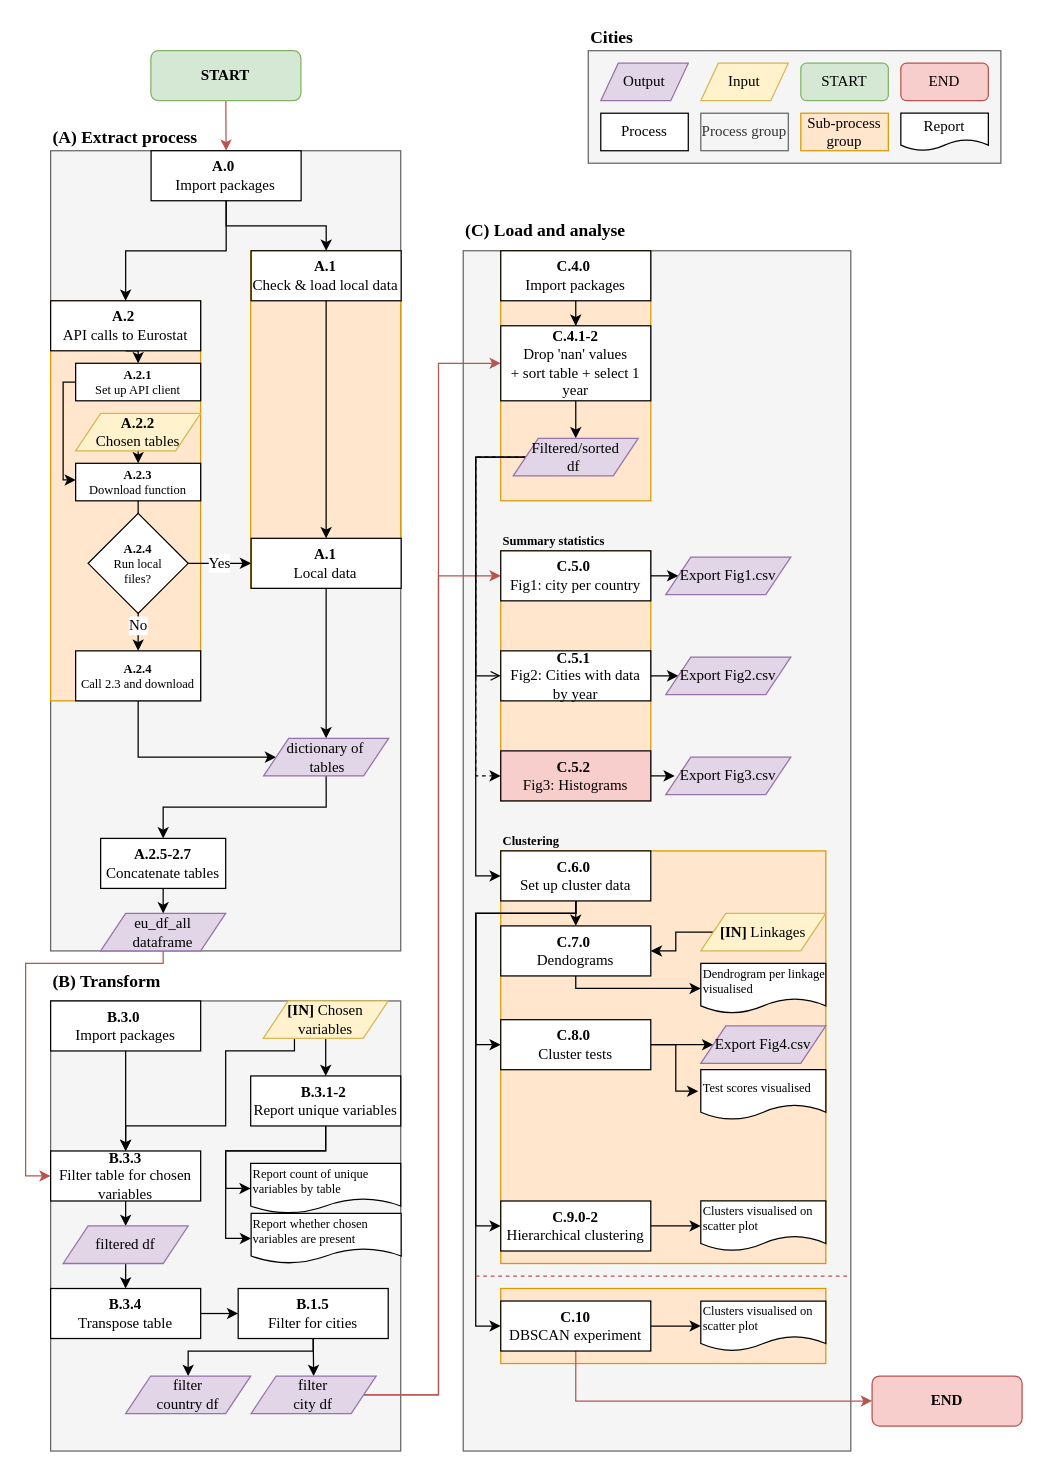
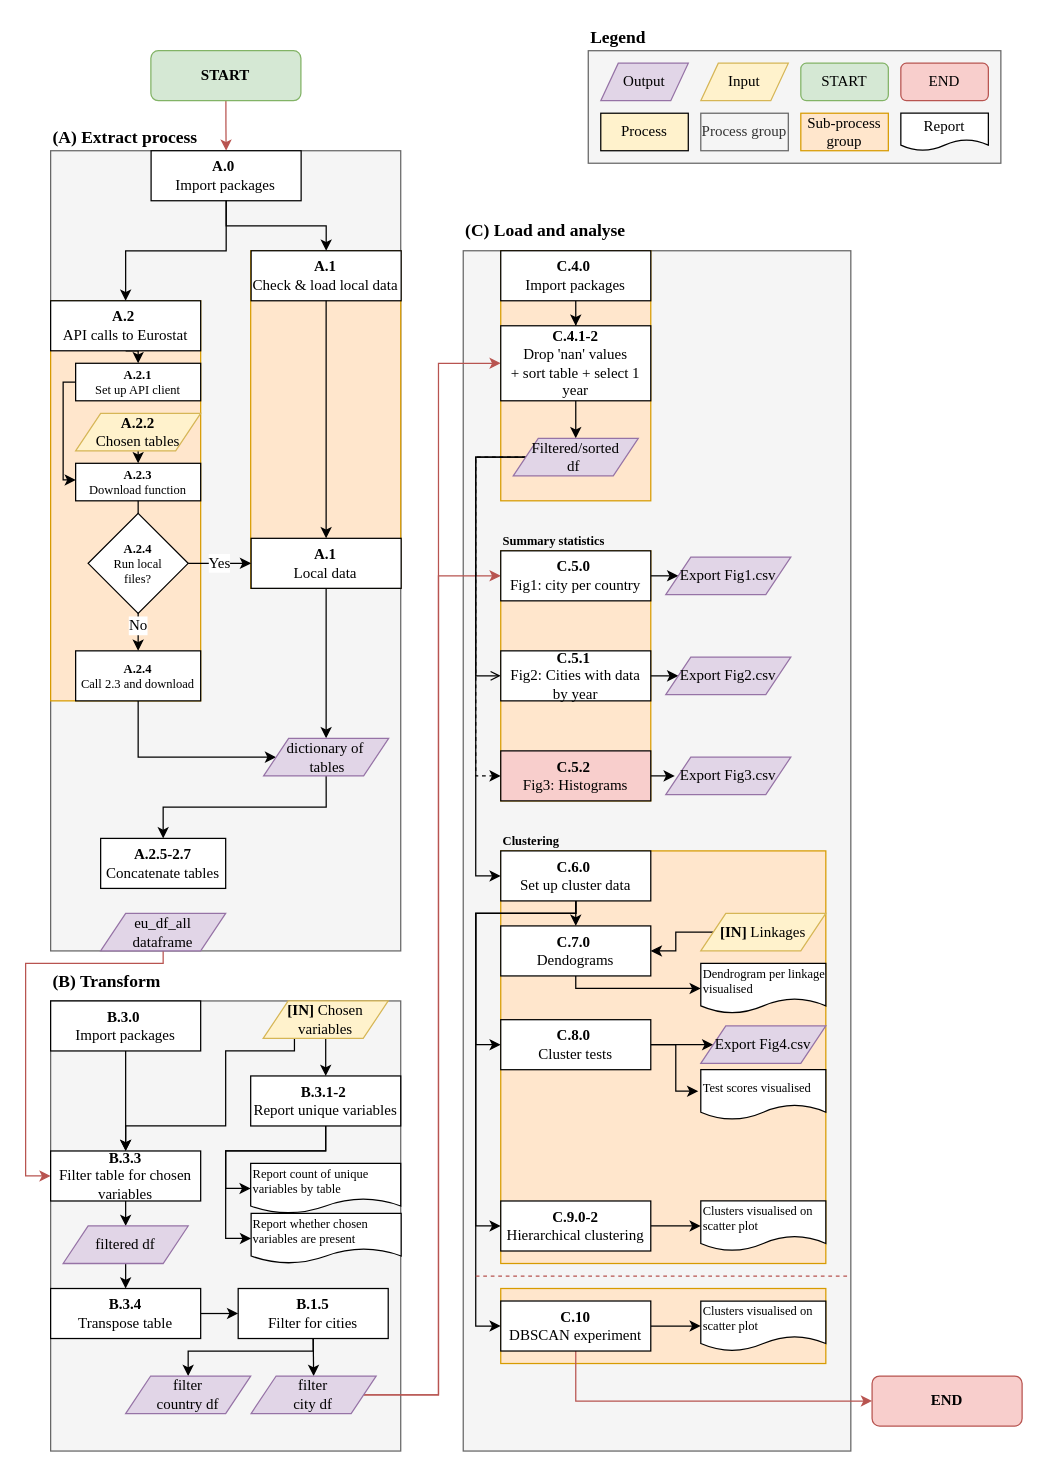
(615, 38) -> (620, 38)
(644, 132) -> (644, 132)
(163, 896) -> none
